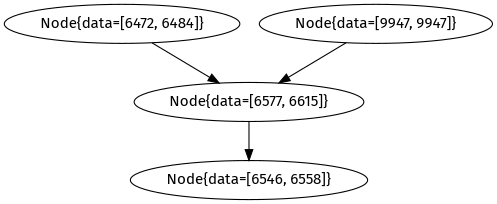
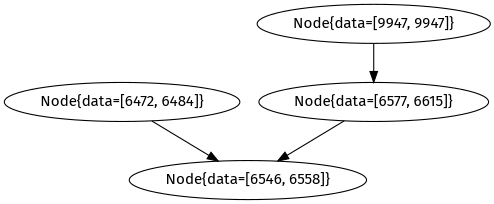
(181, 60) -> (180, 138)
